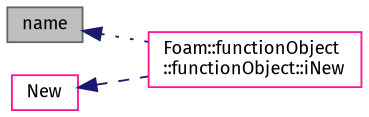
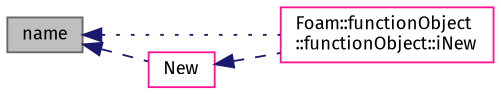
none -> (125, 55)
